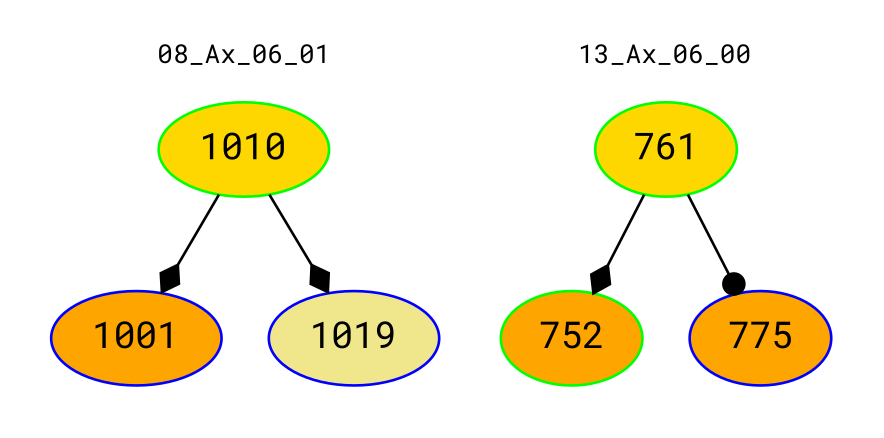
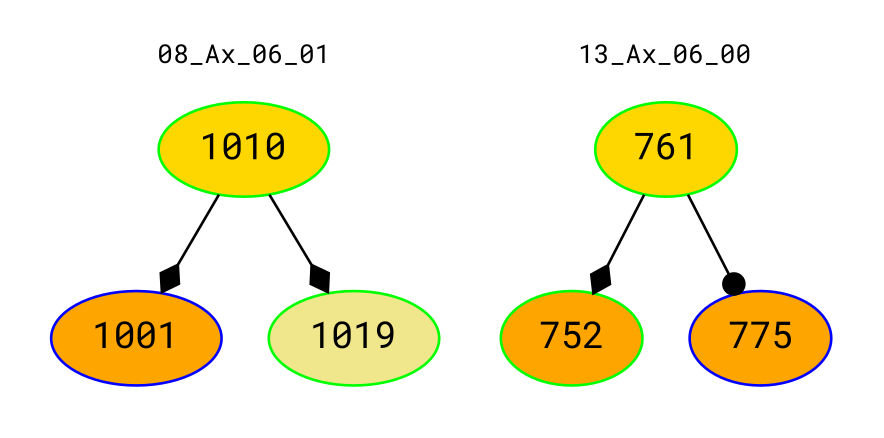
(354, 338) -> (354, 338)
